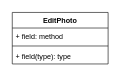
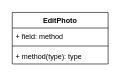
(50, 57) -> (53, 57)
